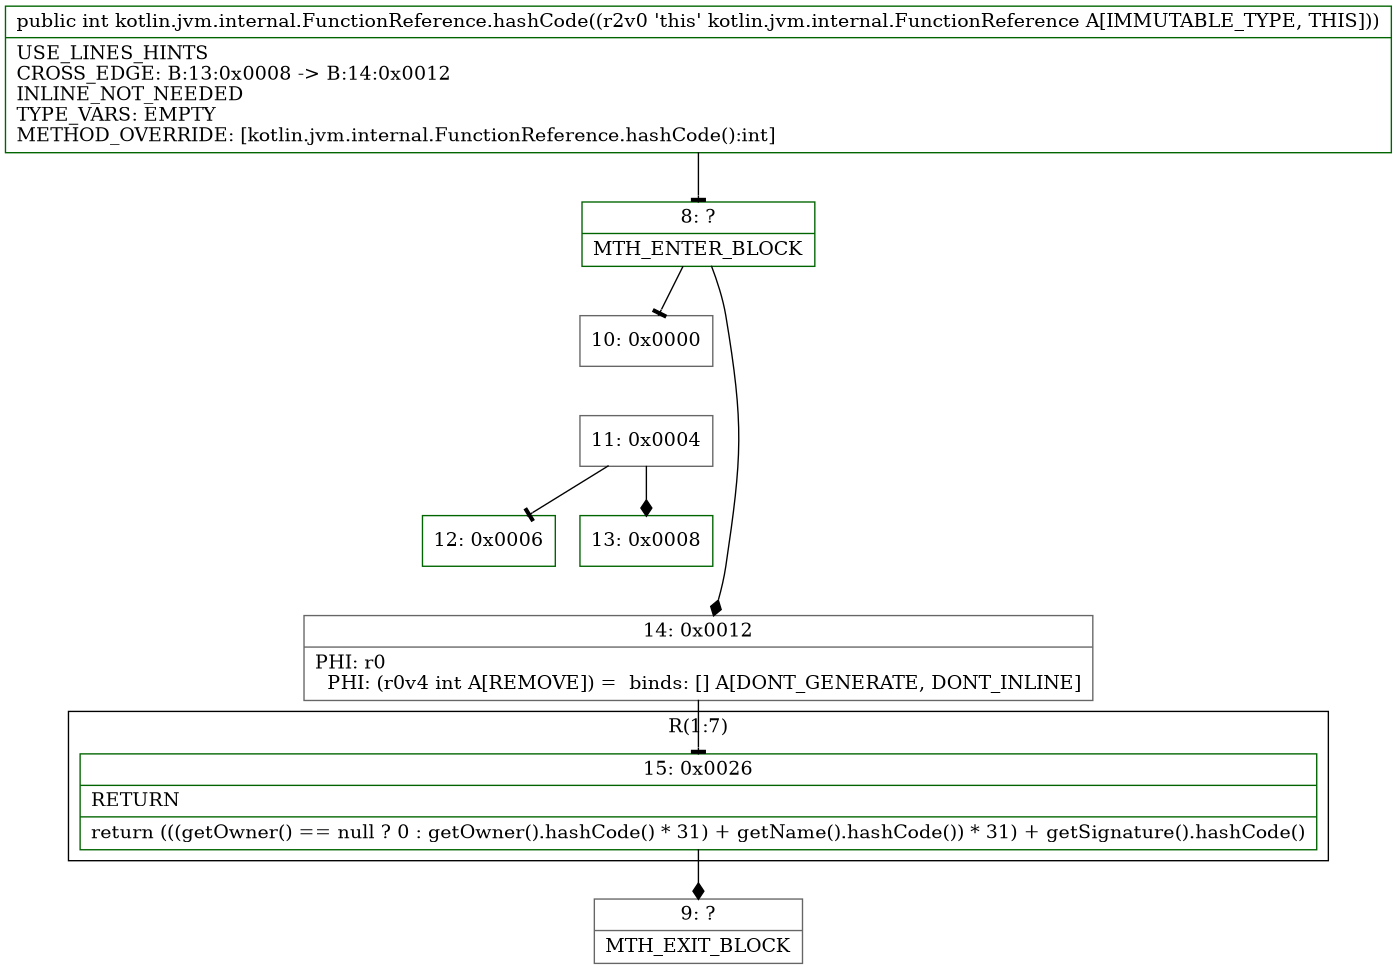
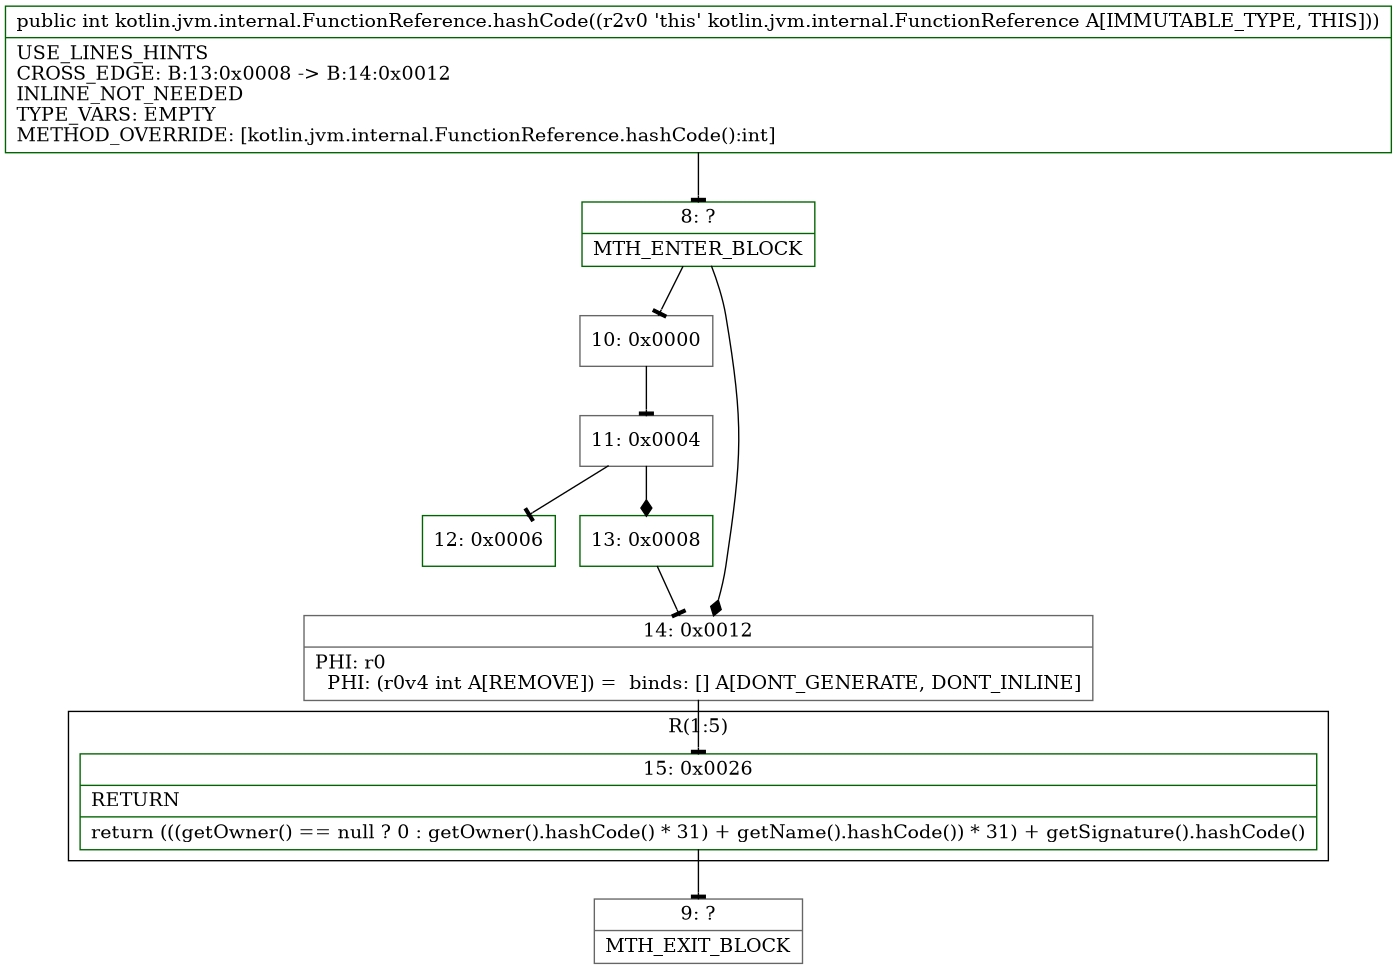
none -> (646, 388)
none -> (667, 588)
(698, 727) -> (698, 727)
(698, 871) -> (698, 871)
